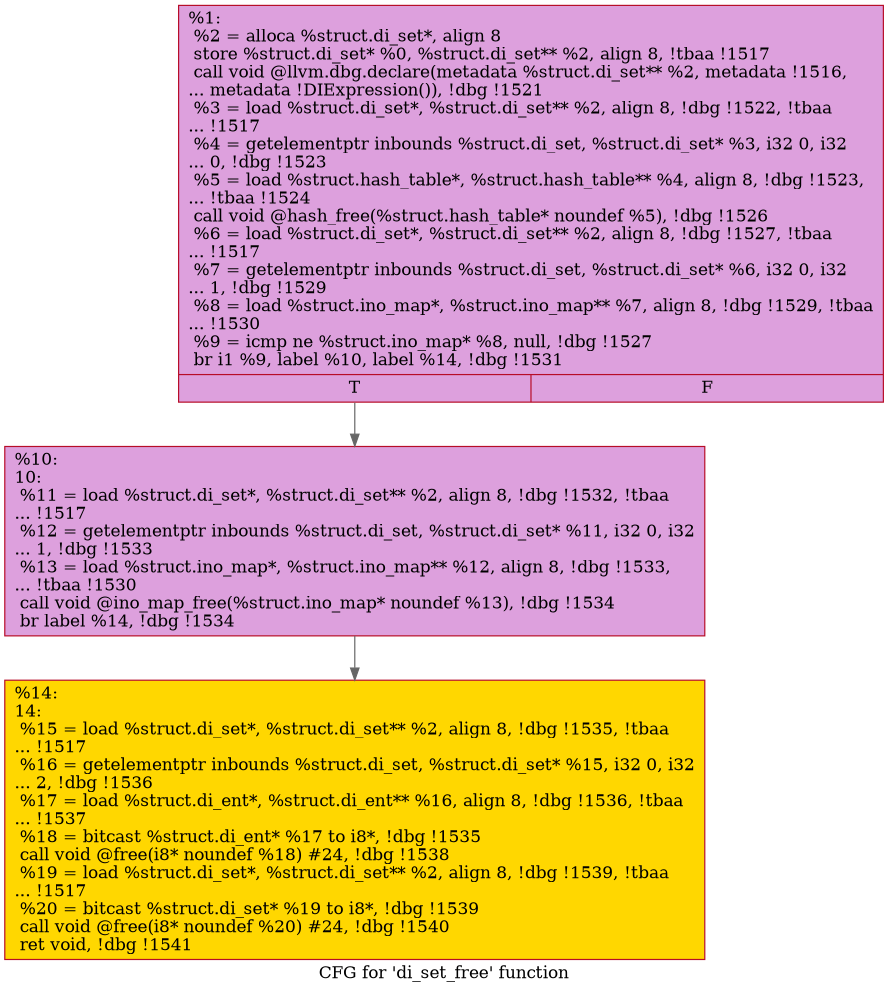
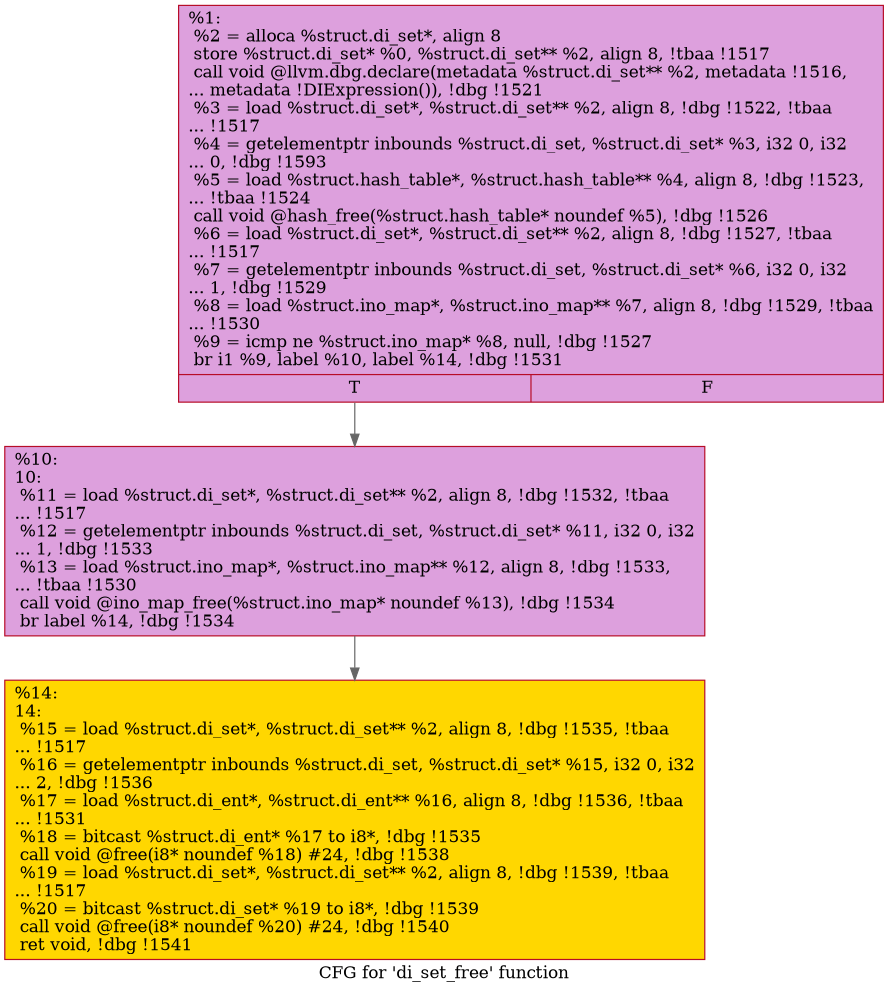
(258, 162) -> (258, 162)
(51, 819) -> (51, 819)
